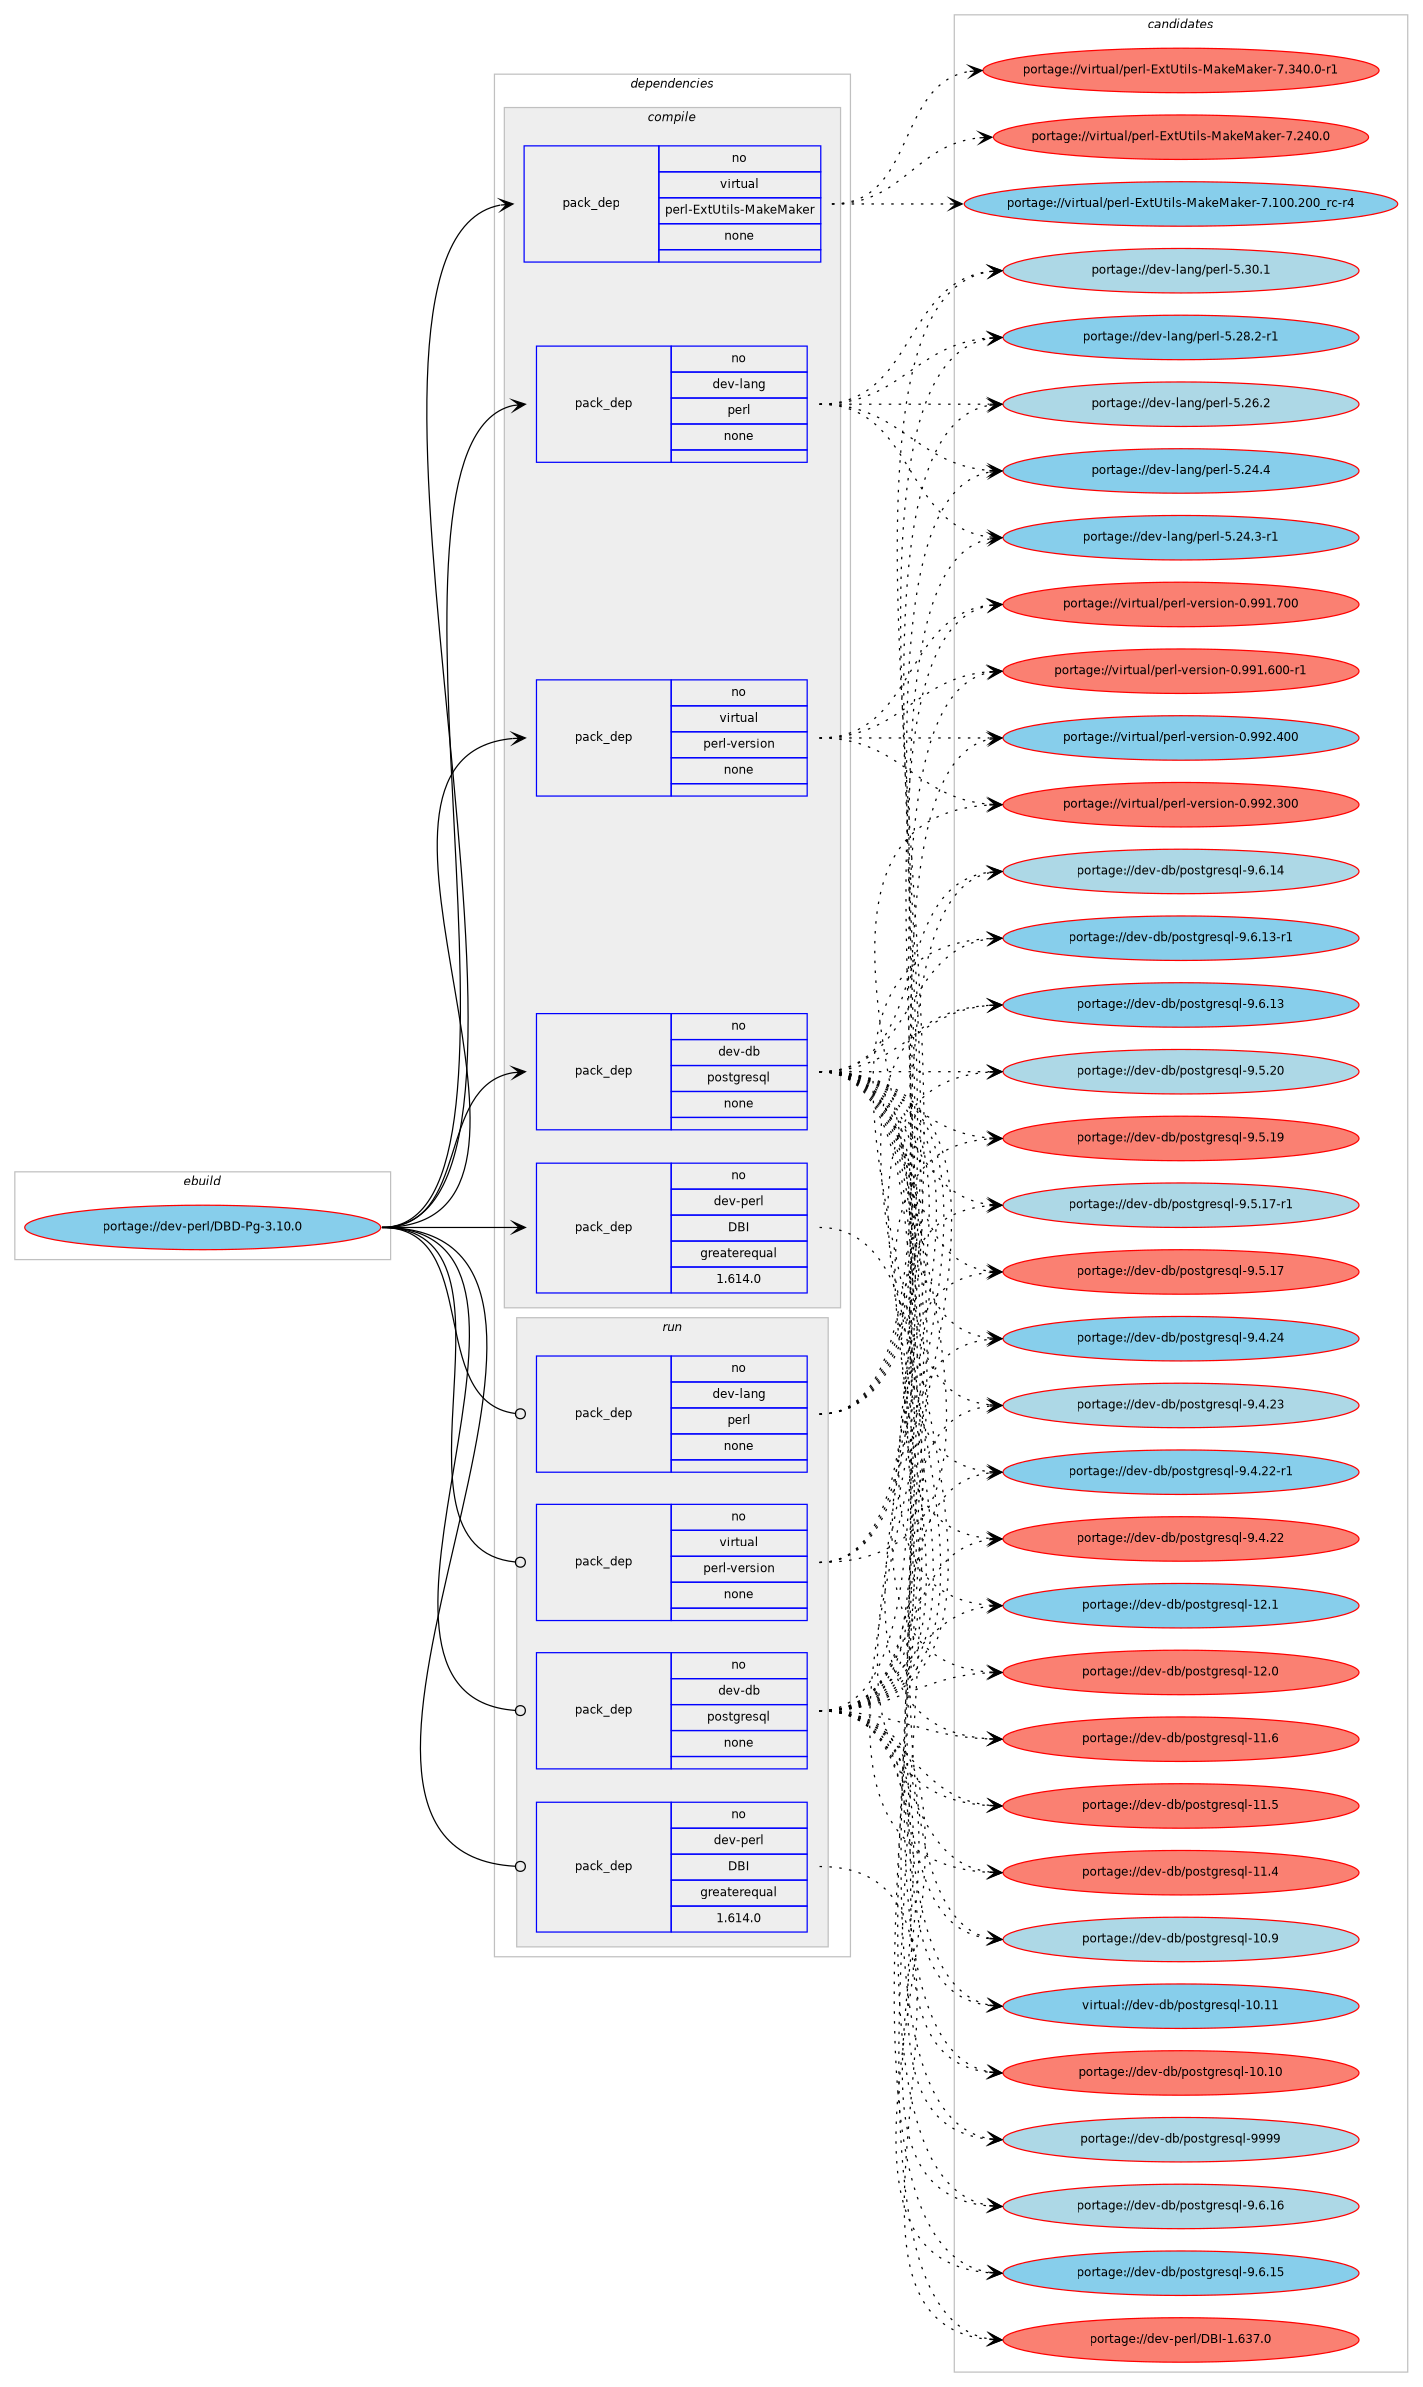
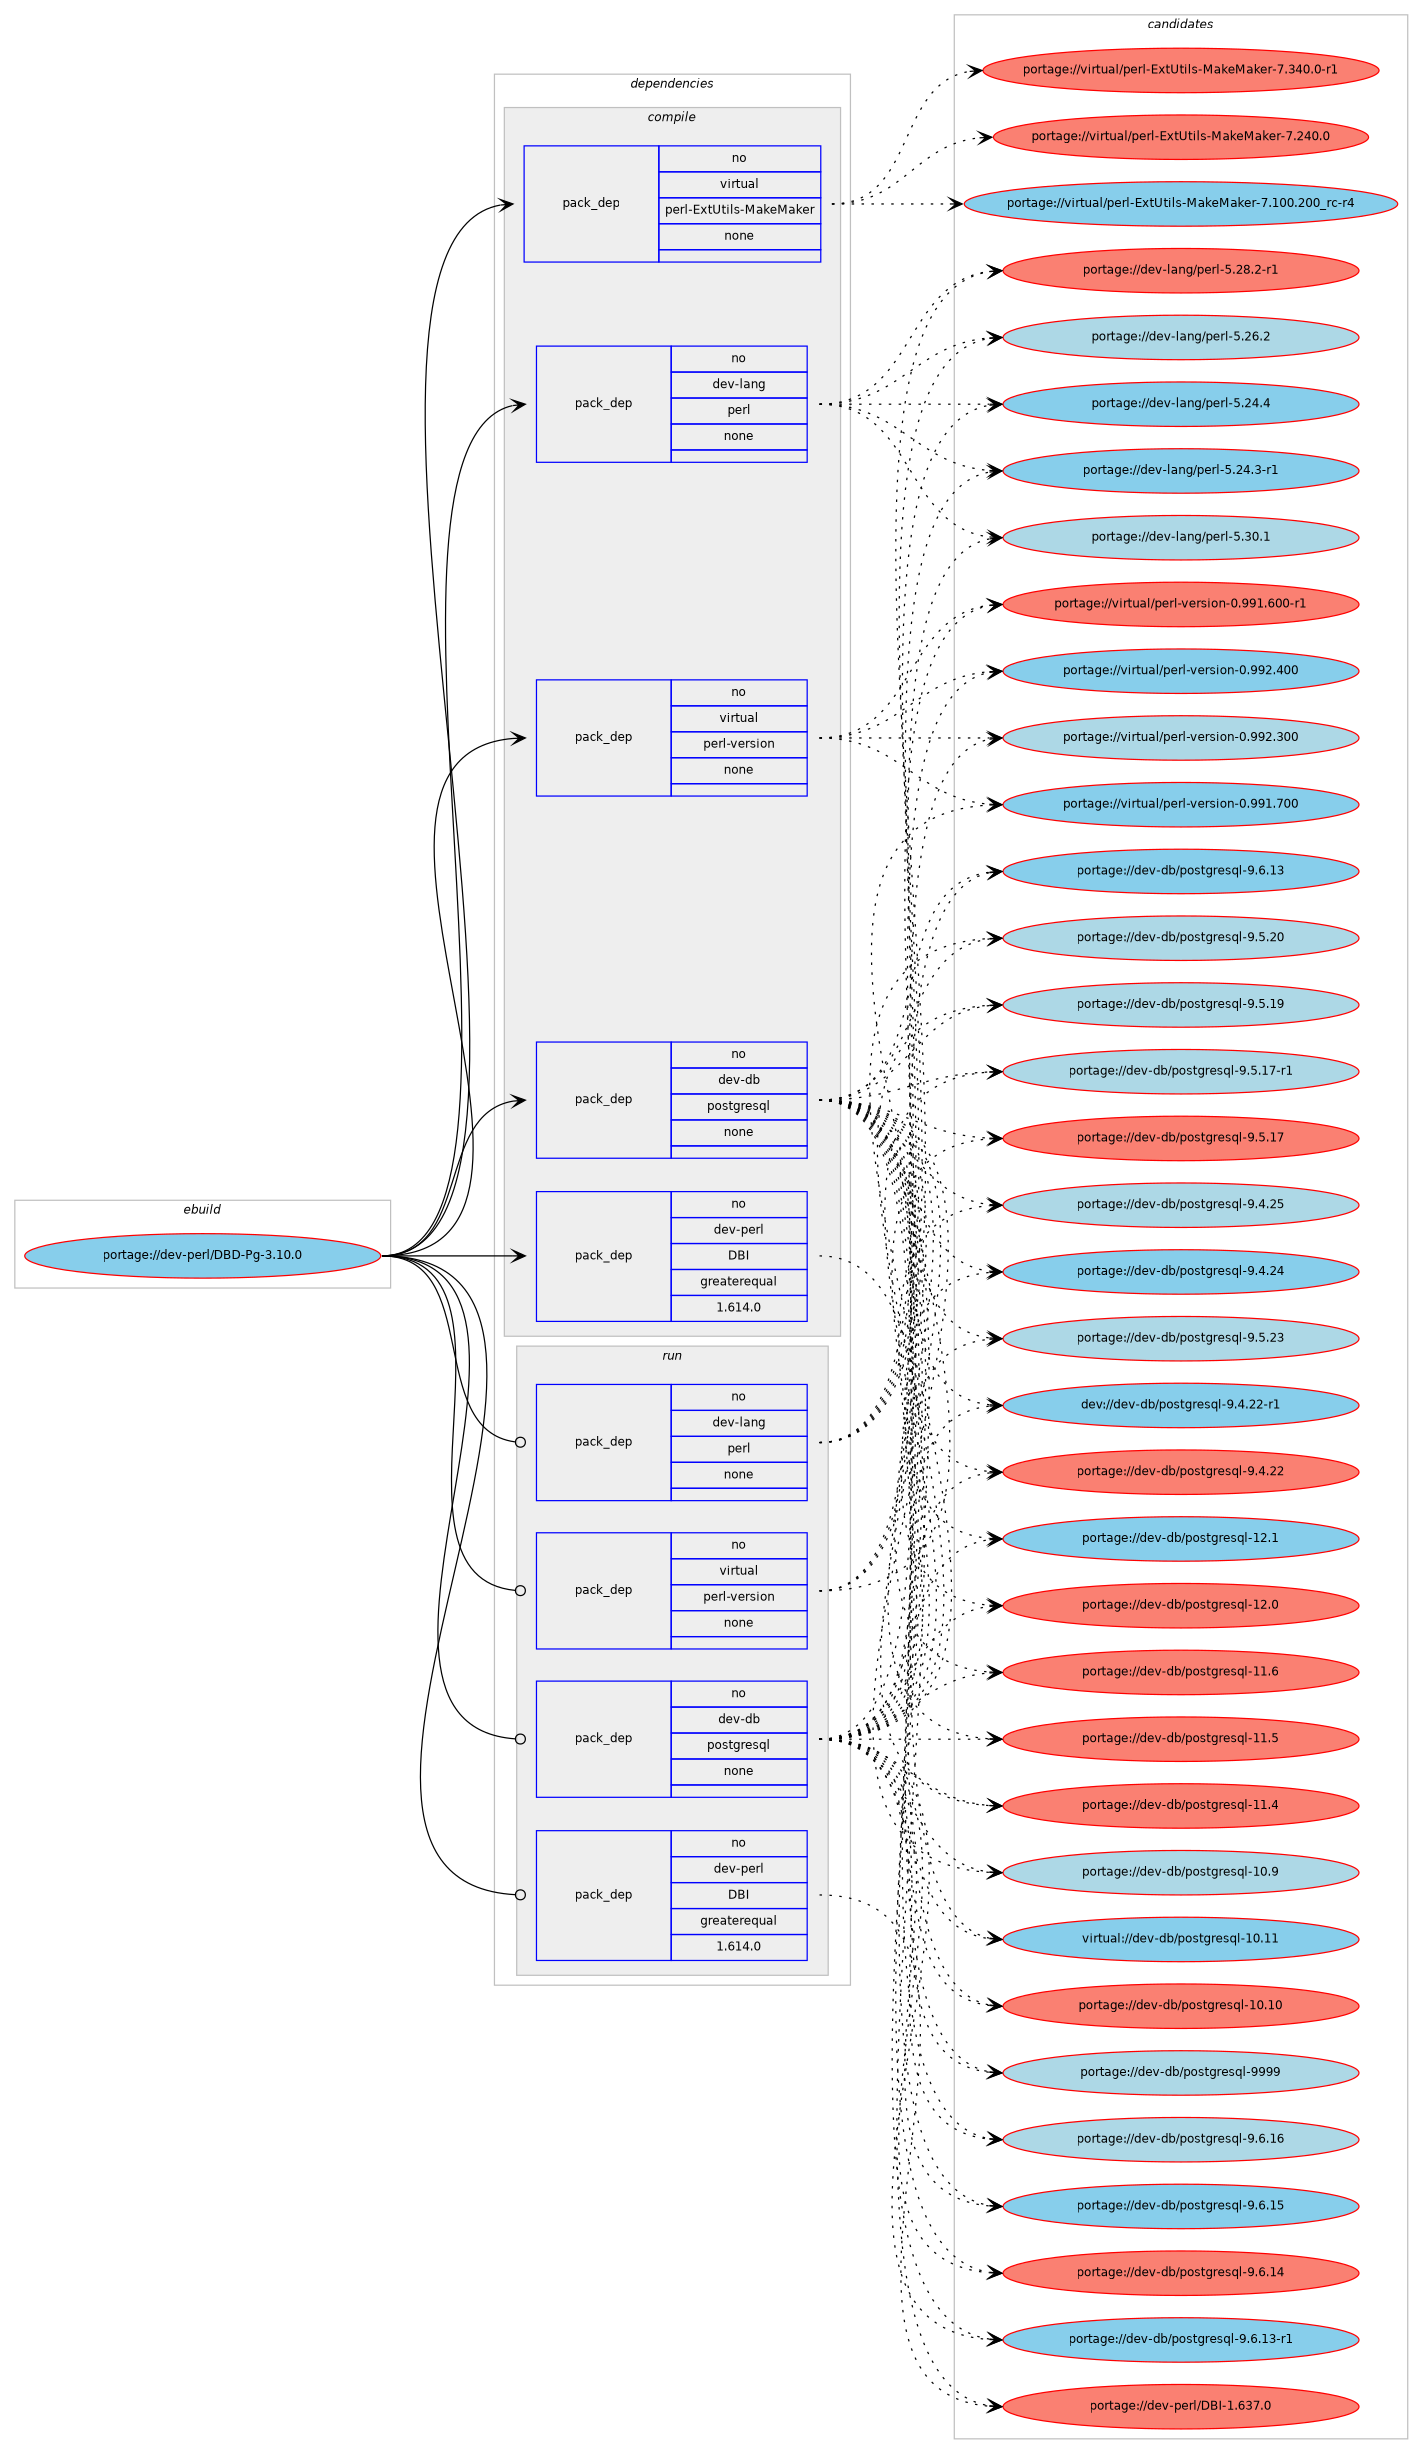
(1181, 337) -> (1181, 271)
(1181, 604) -> (1181, 805)
(1181, 805) -> (1181, 738)
(1181, 871) -> (1181, 2273)
(1181, 1138) -> (1181, 1005)
none -> (1181, 1205)
(1181, 1405) -> (1181, 1339)
(1181, 1472) -> (1181, 1405)
